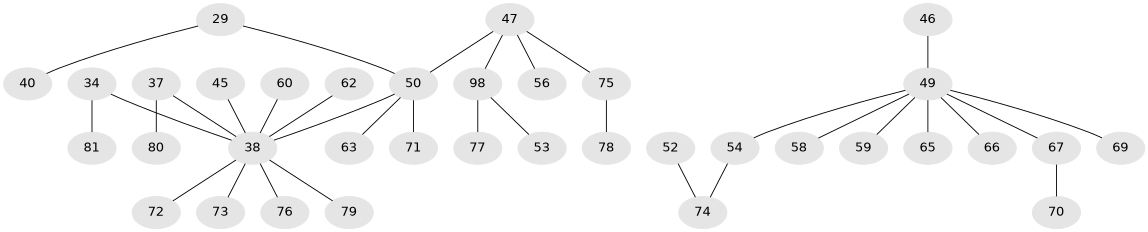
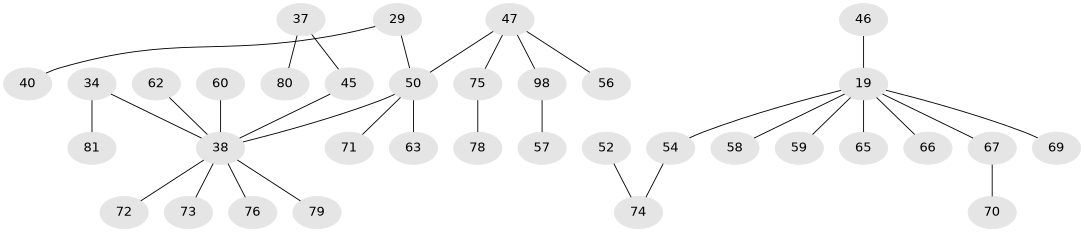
(928, 84) -> (864, 84)
(205, 116) -> (325, 52)
(478, 148) -> none
(542, 148) -> (542, 148)
